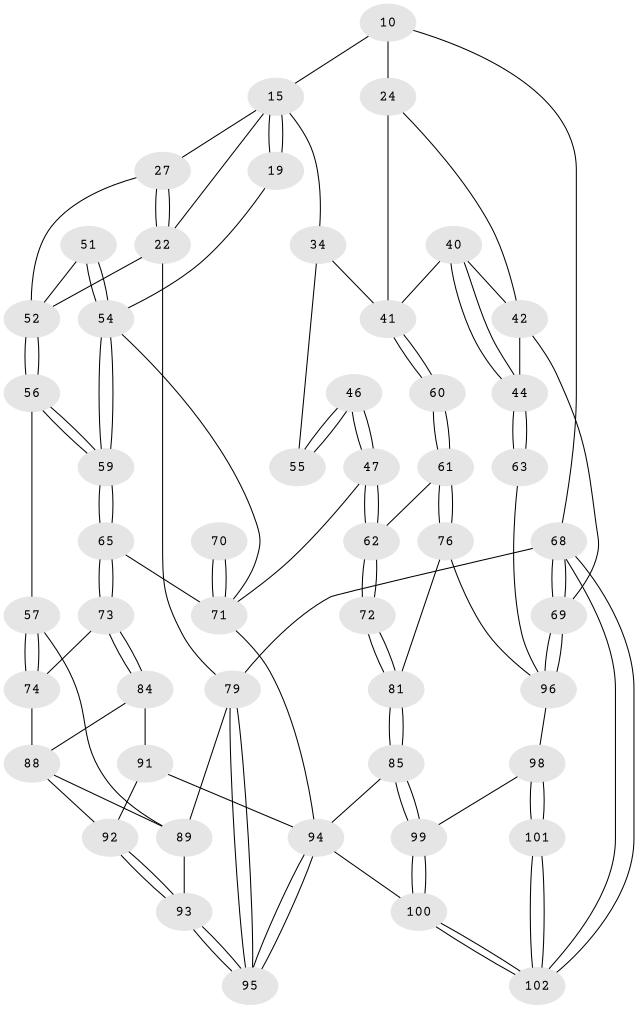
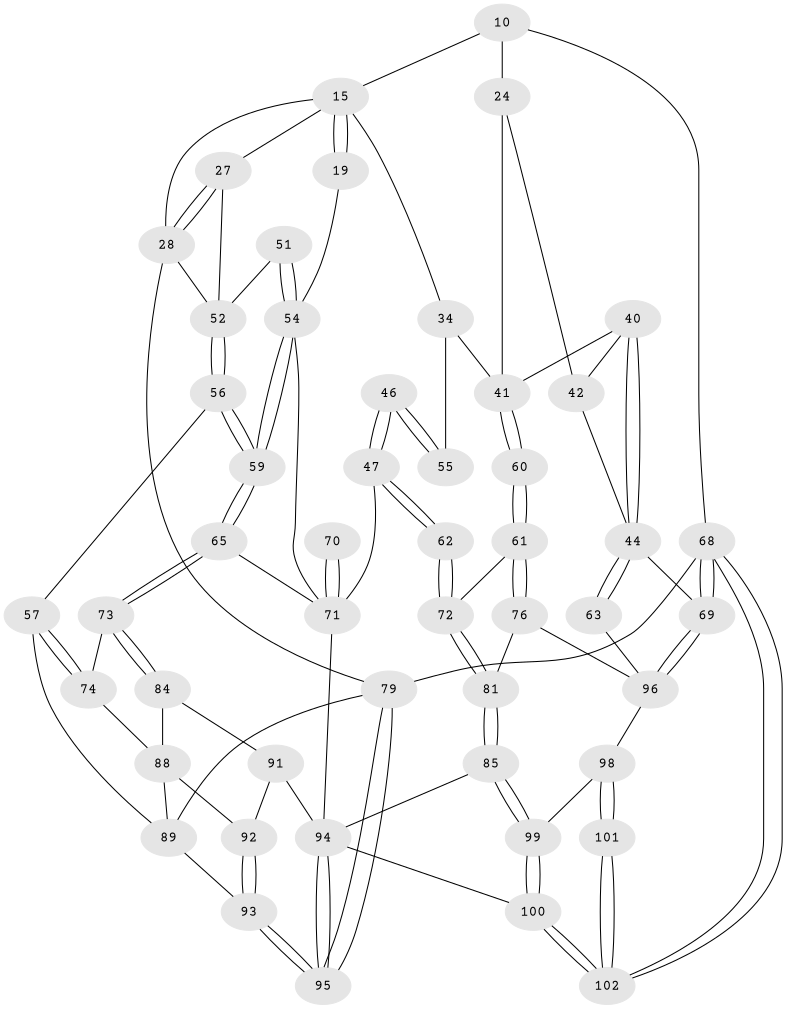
(163, 245) -> (167, 245)
(588, 465) -> (670, 578)
(409, 504) -> (483, 578)
